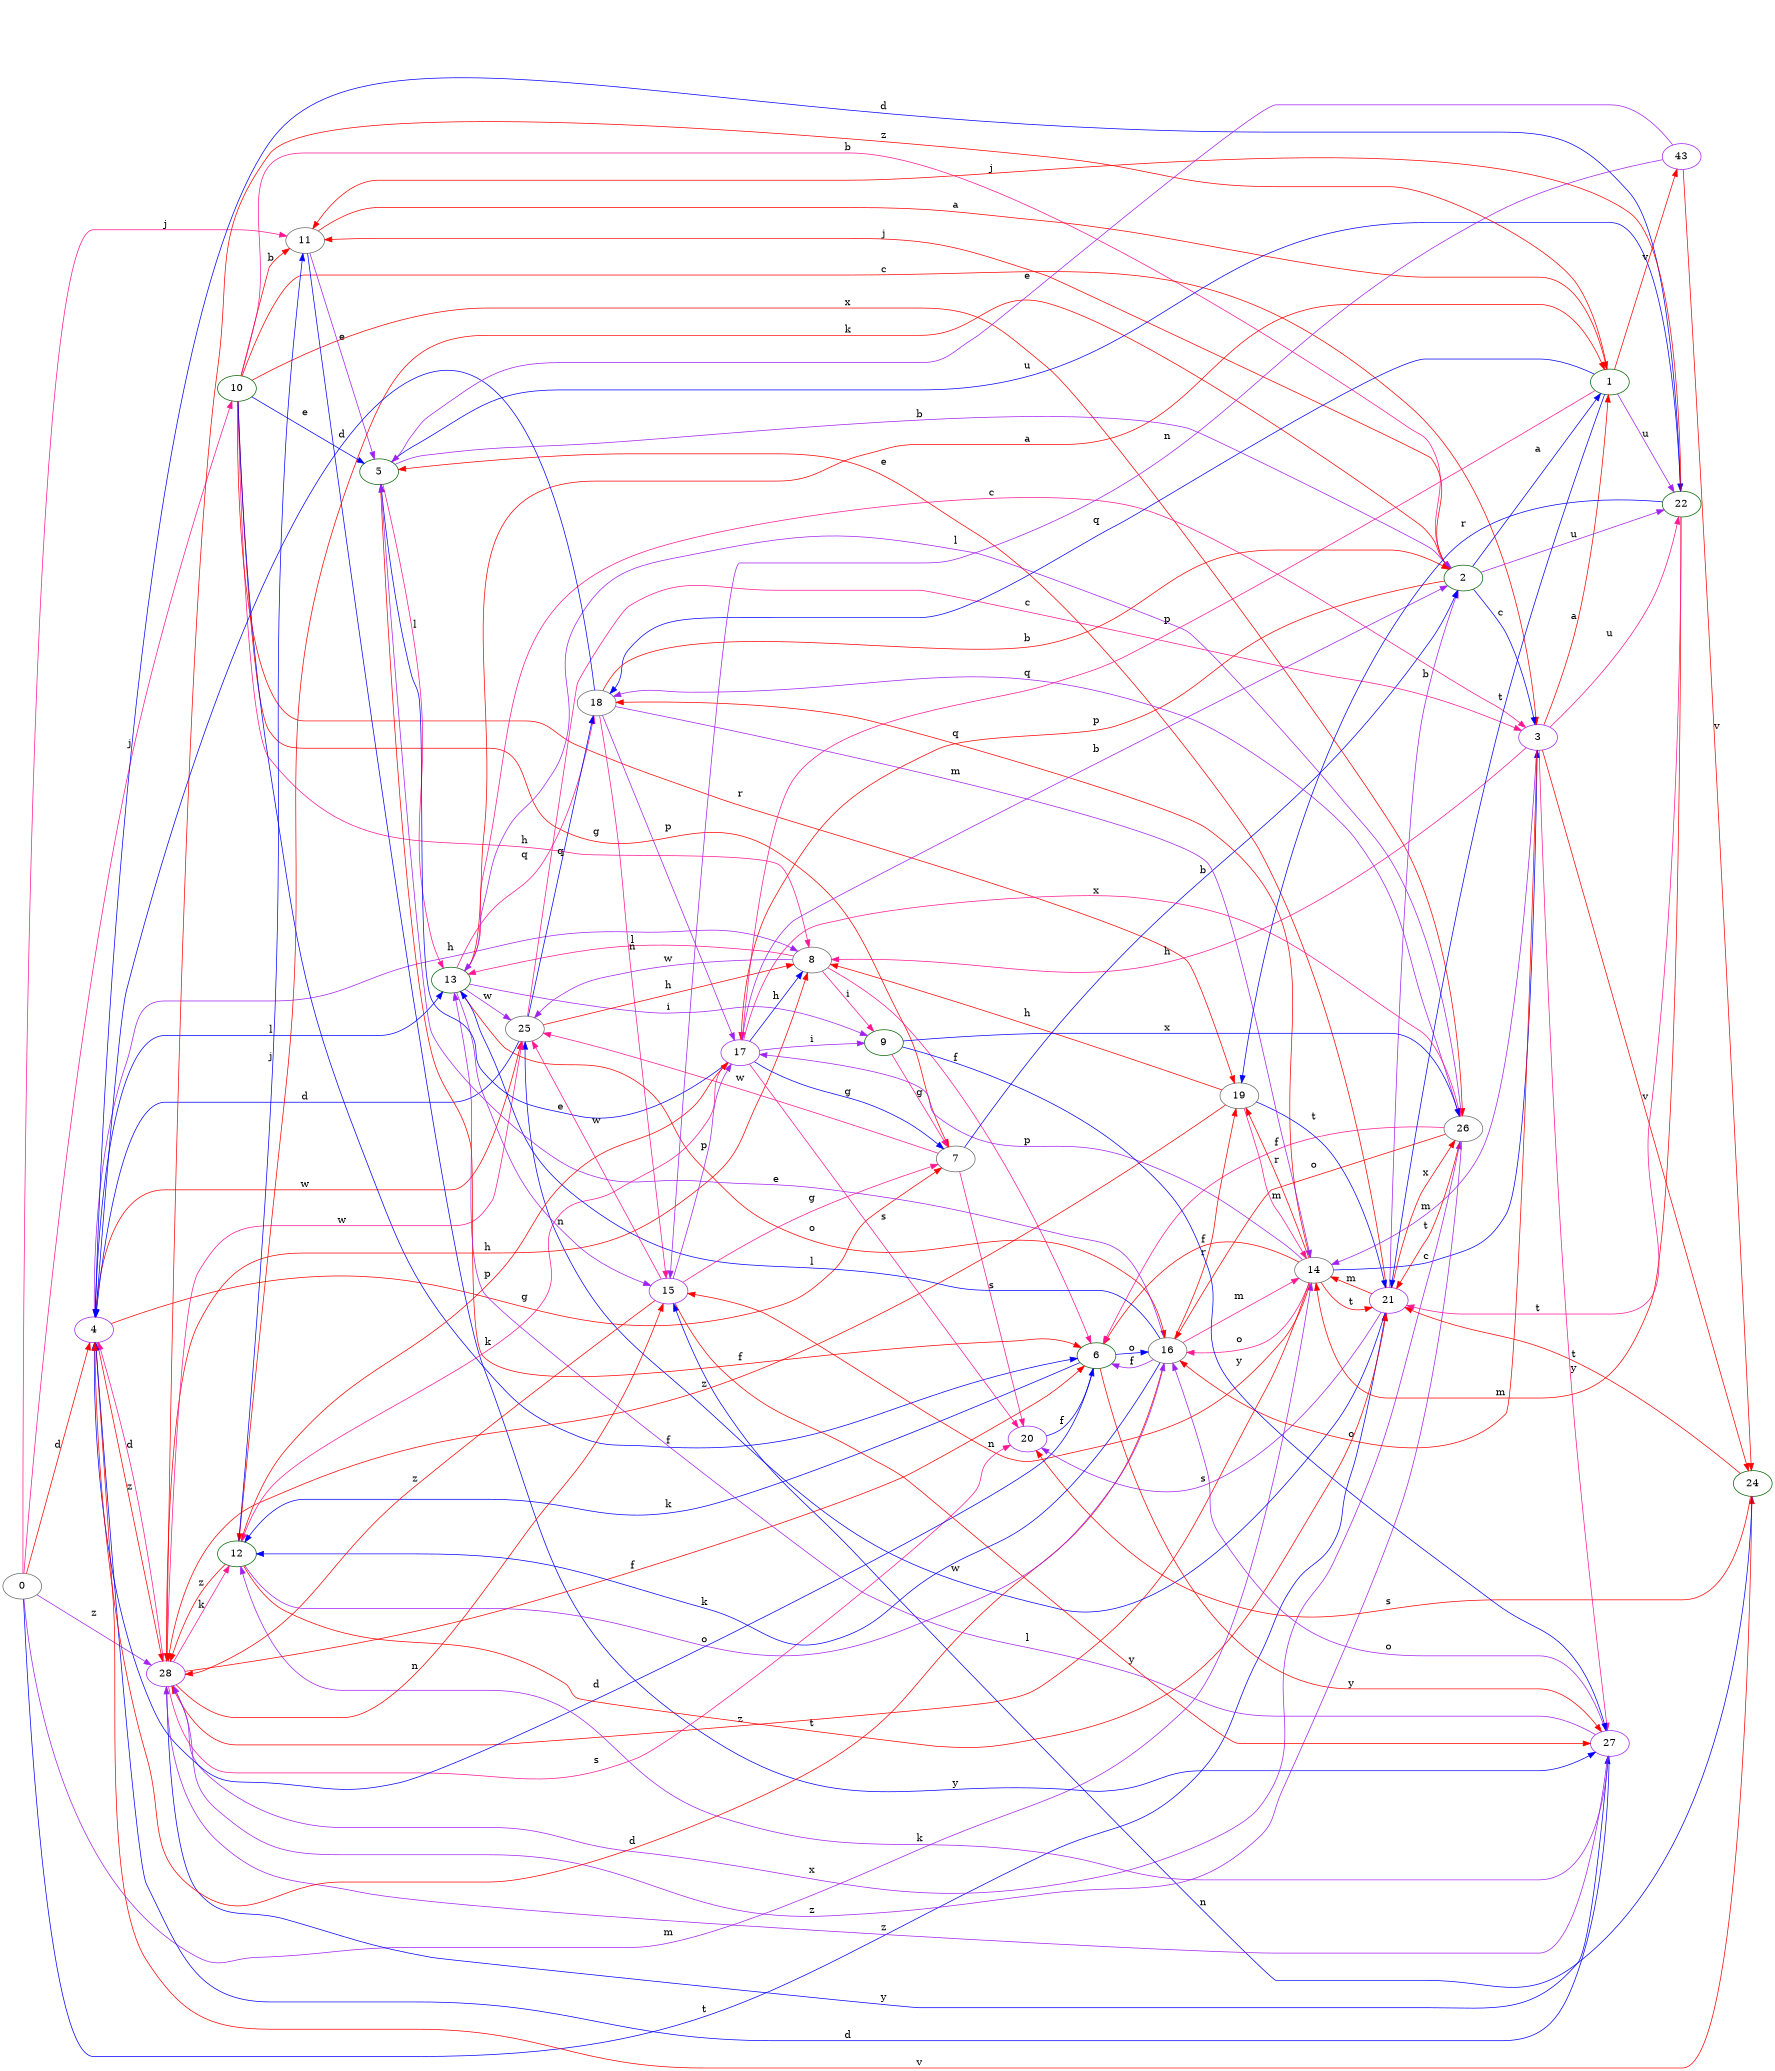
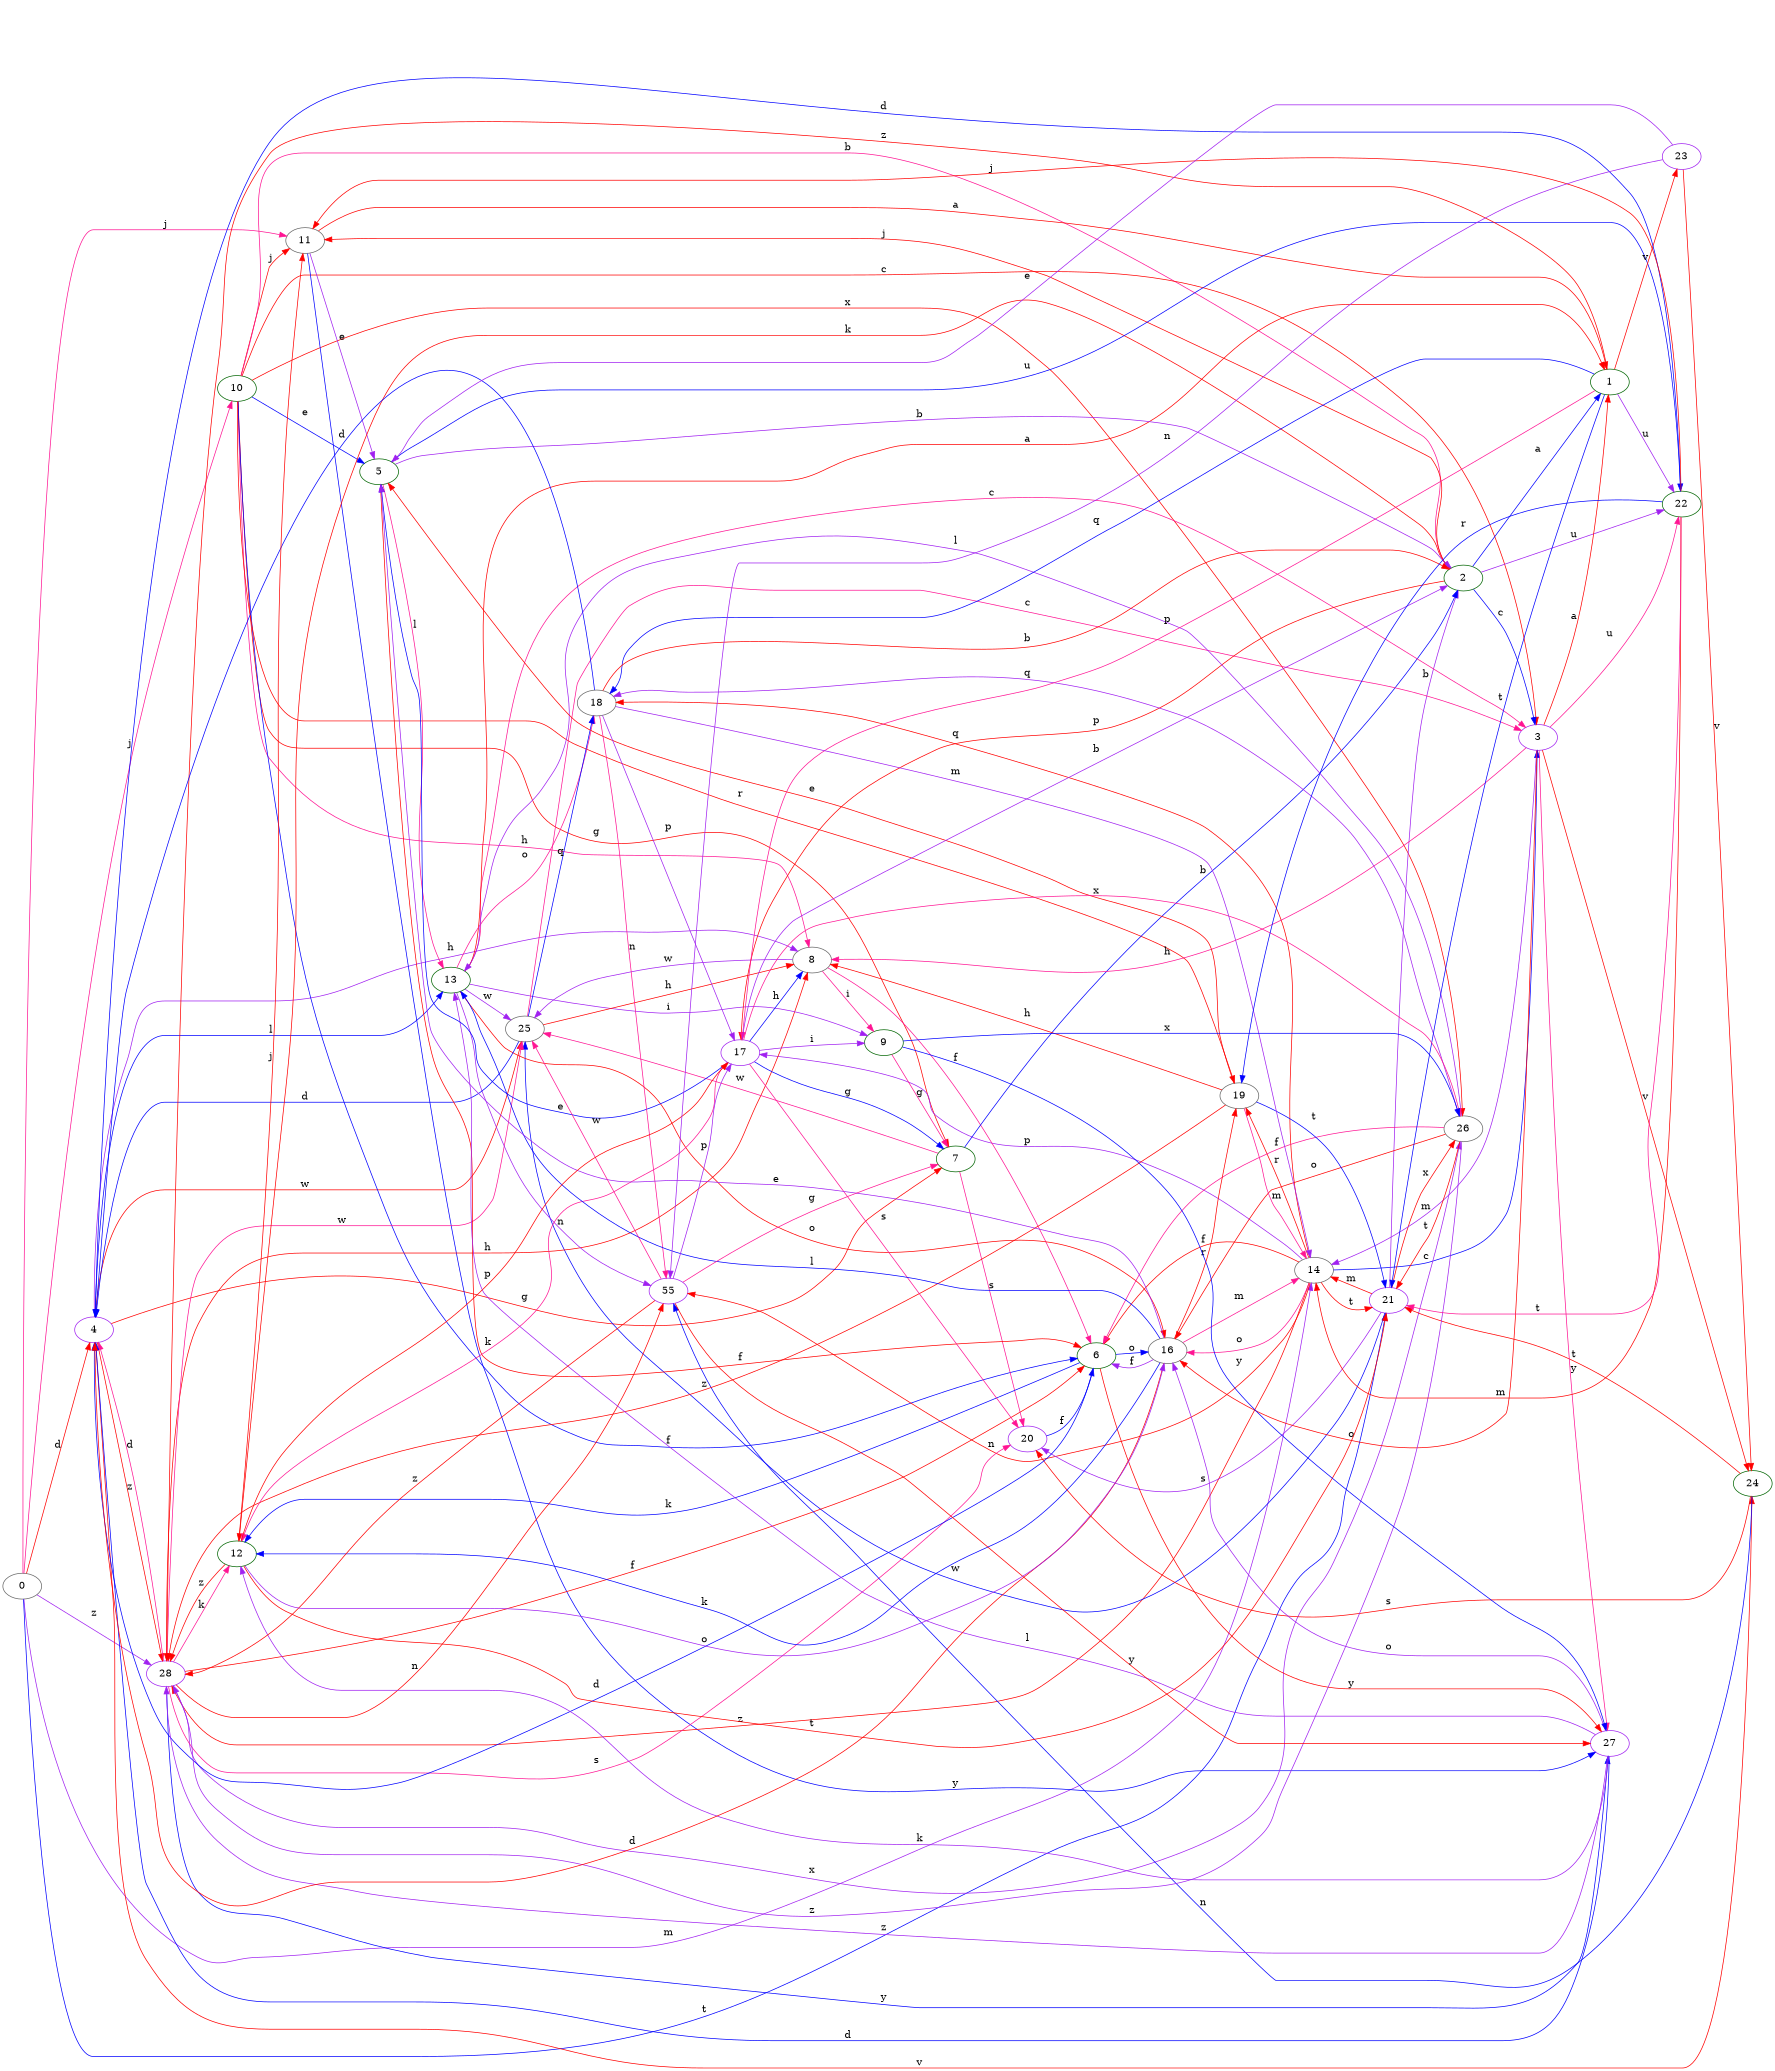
(1682, 157) -> (1682, 157)
(271, 258) -> (271, 258)
(1111, 658) -> (823, 801)
(525, 855) -> (525, 855)
(278, 901) -> (278, 901)
(634, 946) -> none
(956, 1159) -> (956, 1159)
(669, 1291) -> (669, 1291)
